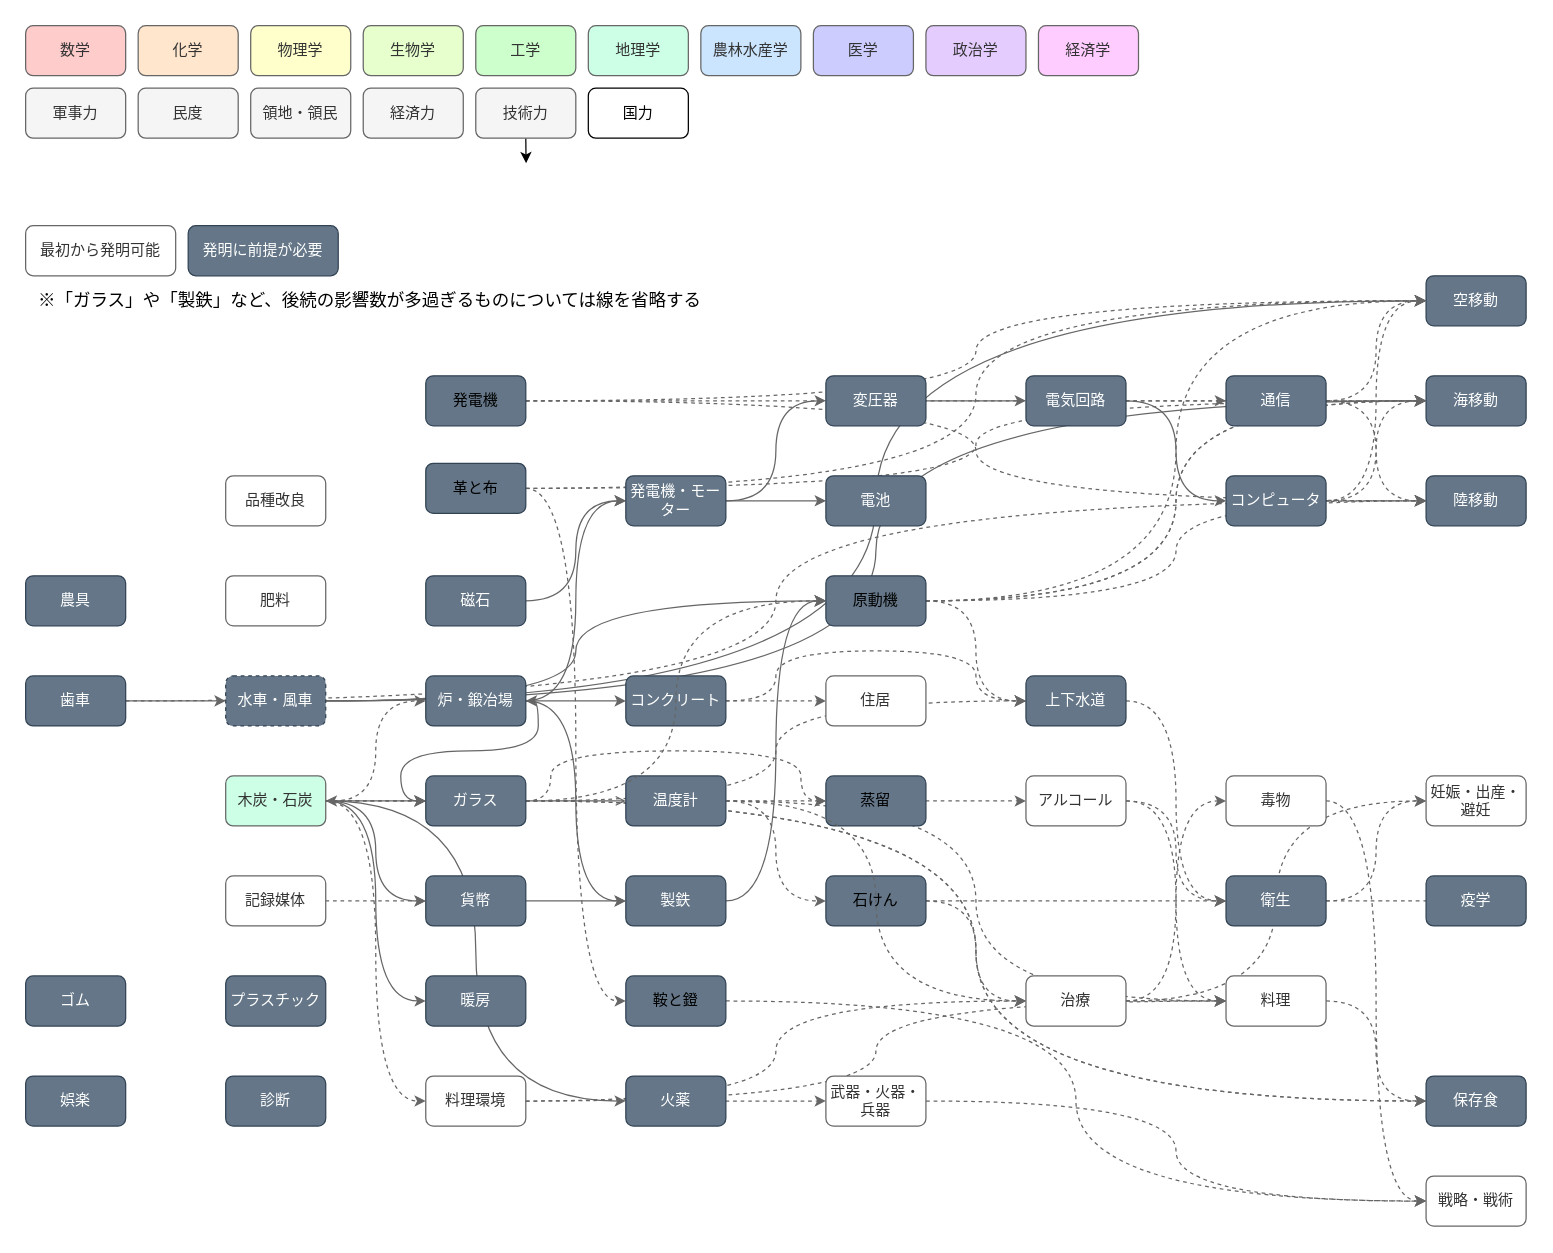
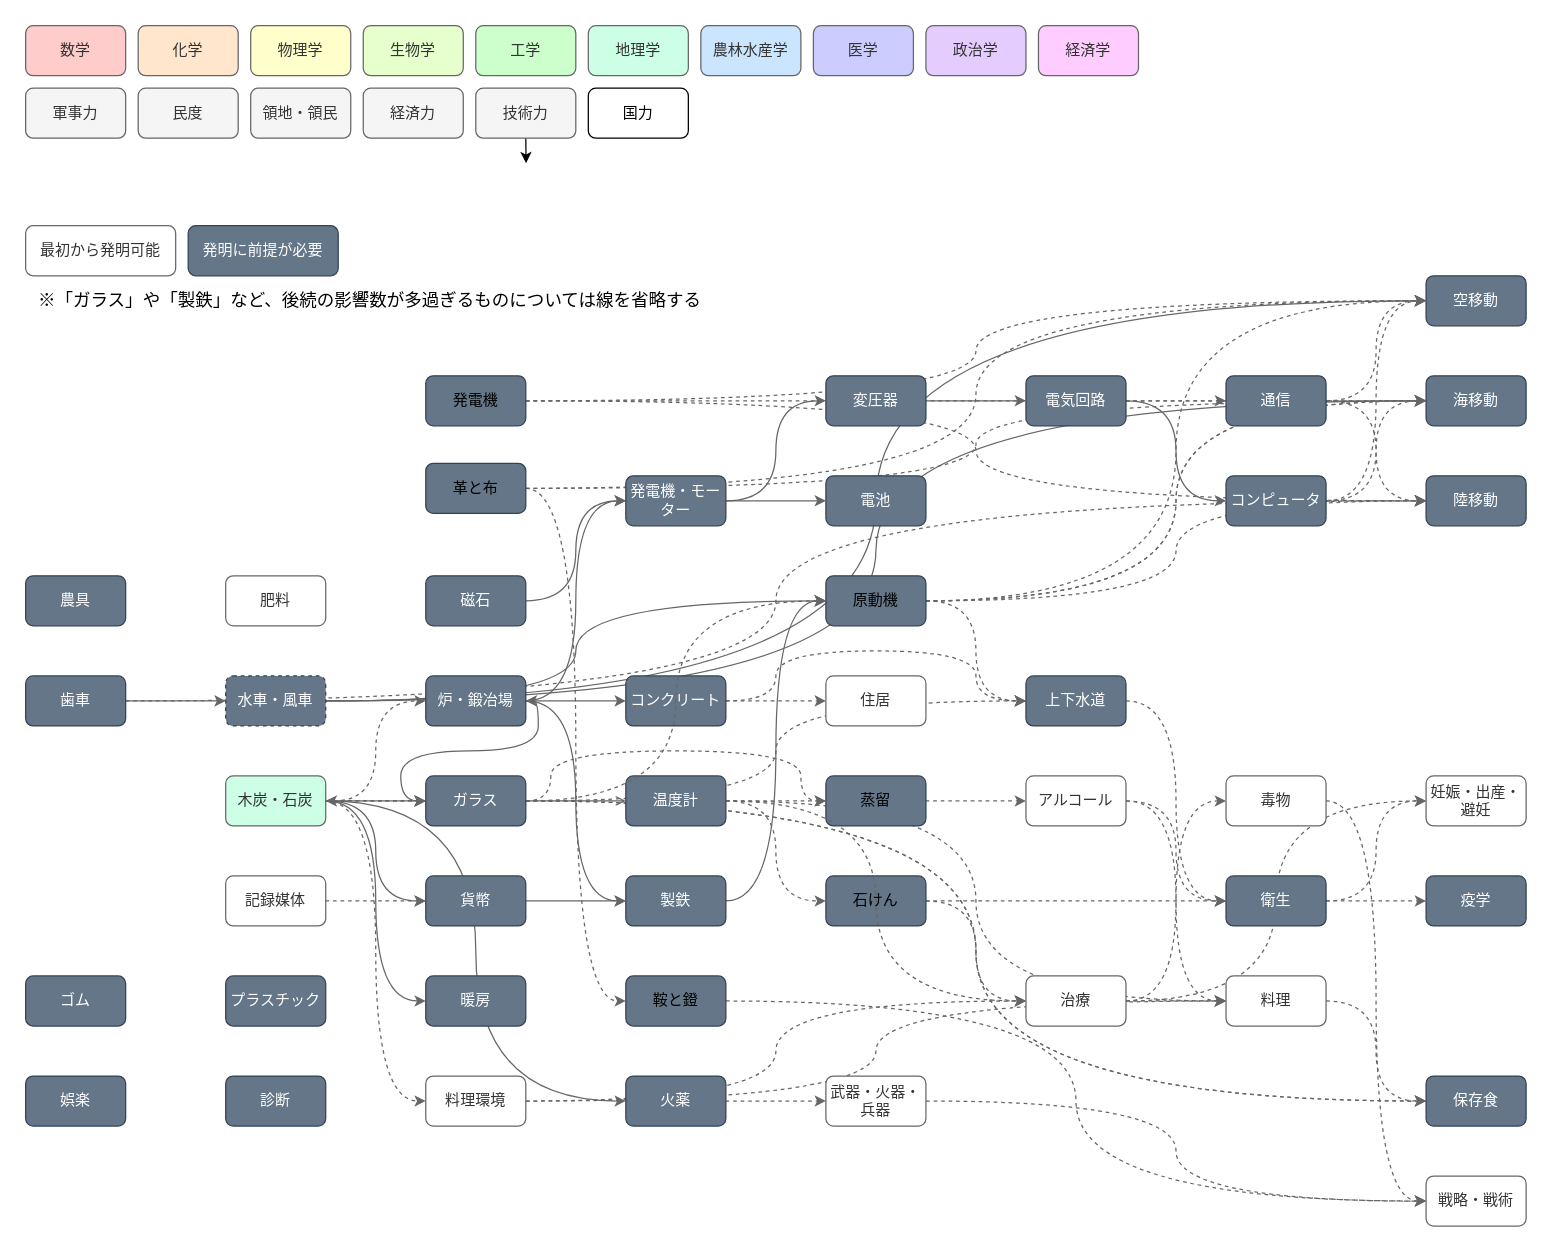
(276, 501) -> none
(1419, 901) -> (1416, 901)
